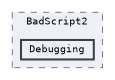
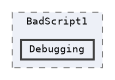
(57, 22) -> (57, 22)
